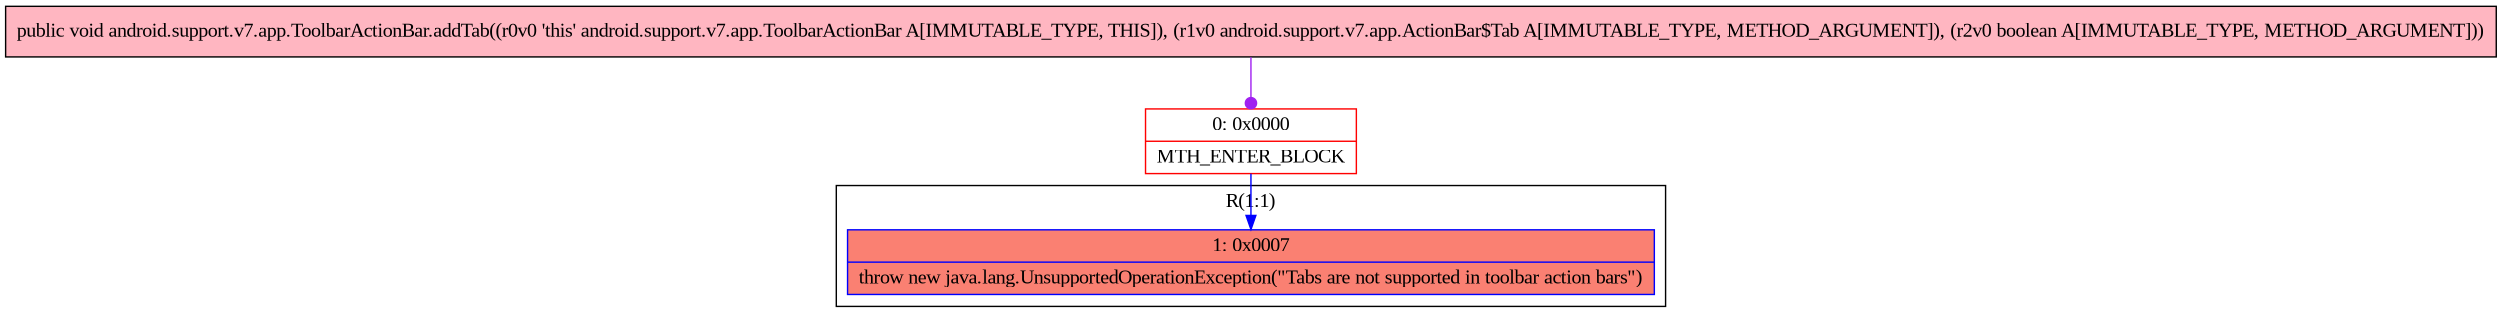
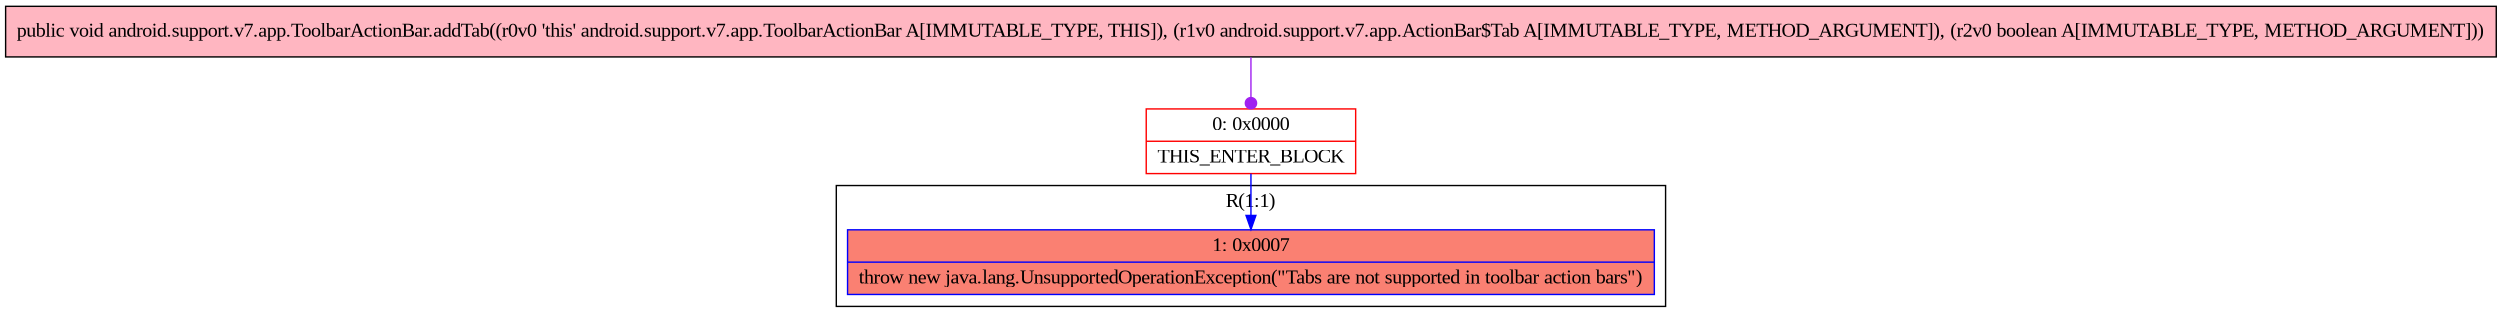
(1251, 157) -> (1251, 157)
